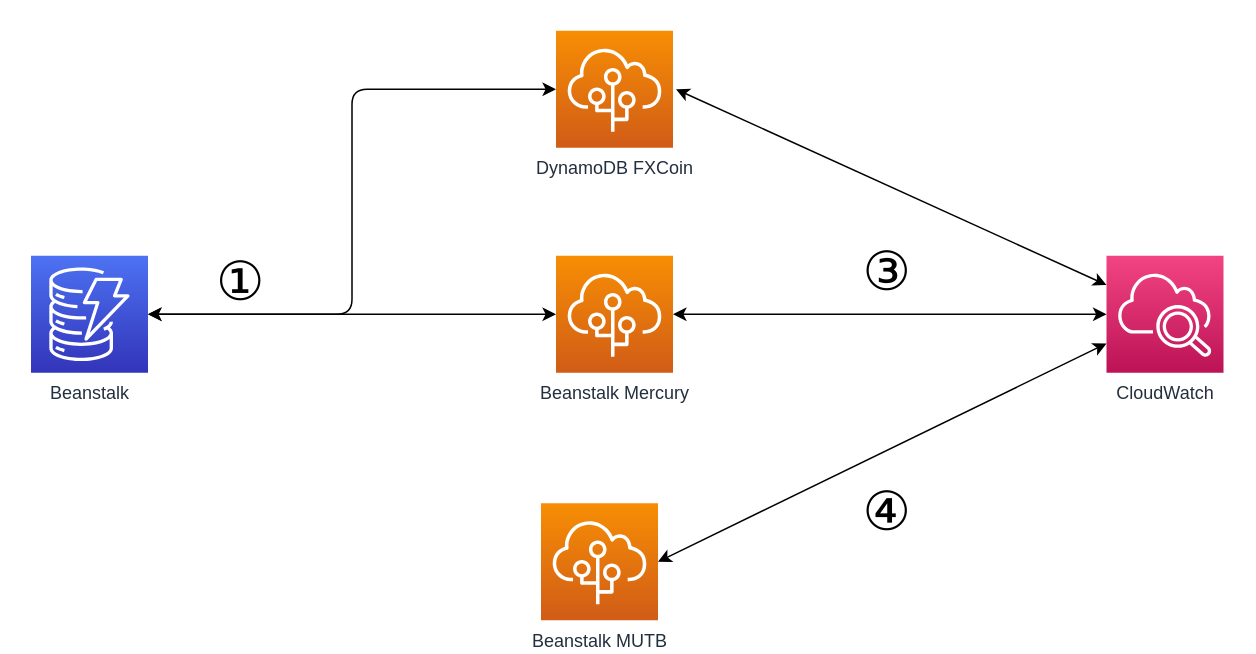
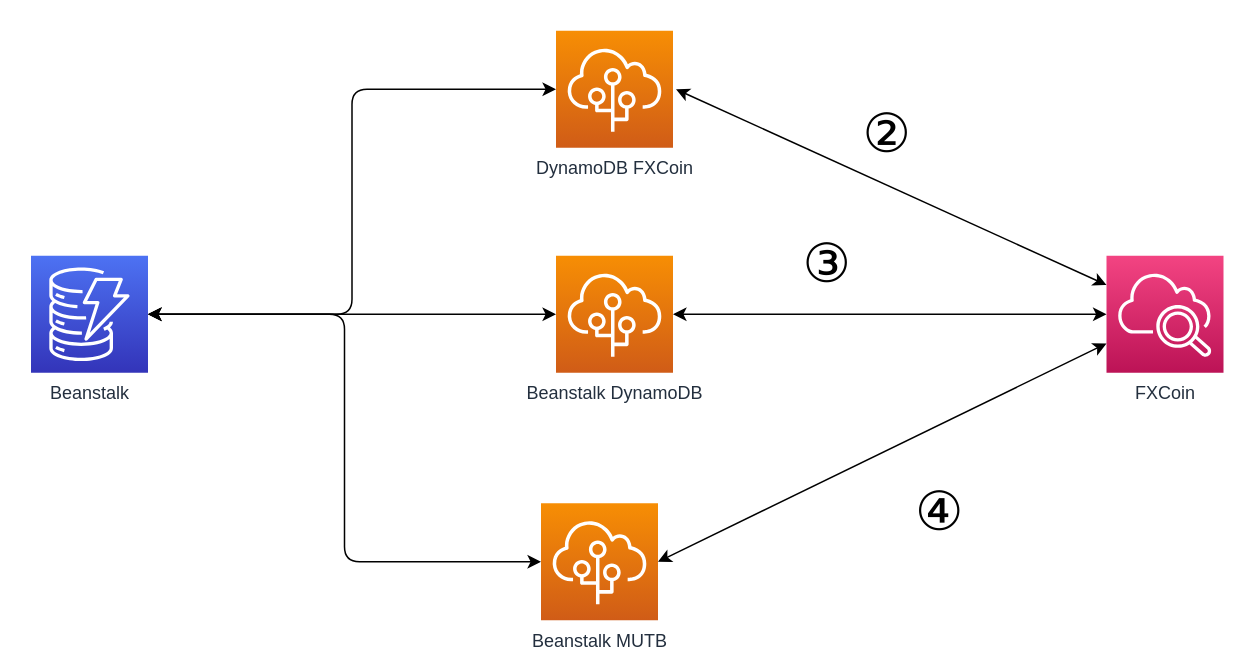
none -> (887, 133)
(887, 271) -> (827, 263)
(241, 281) -> none
(615, 394) -> (615, 394)
(1166, 394) -> (1166, 394)
(887, 511) -> (940, 511)
none -> (344, 528)
